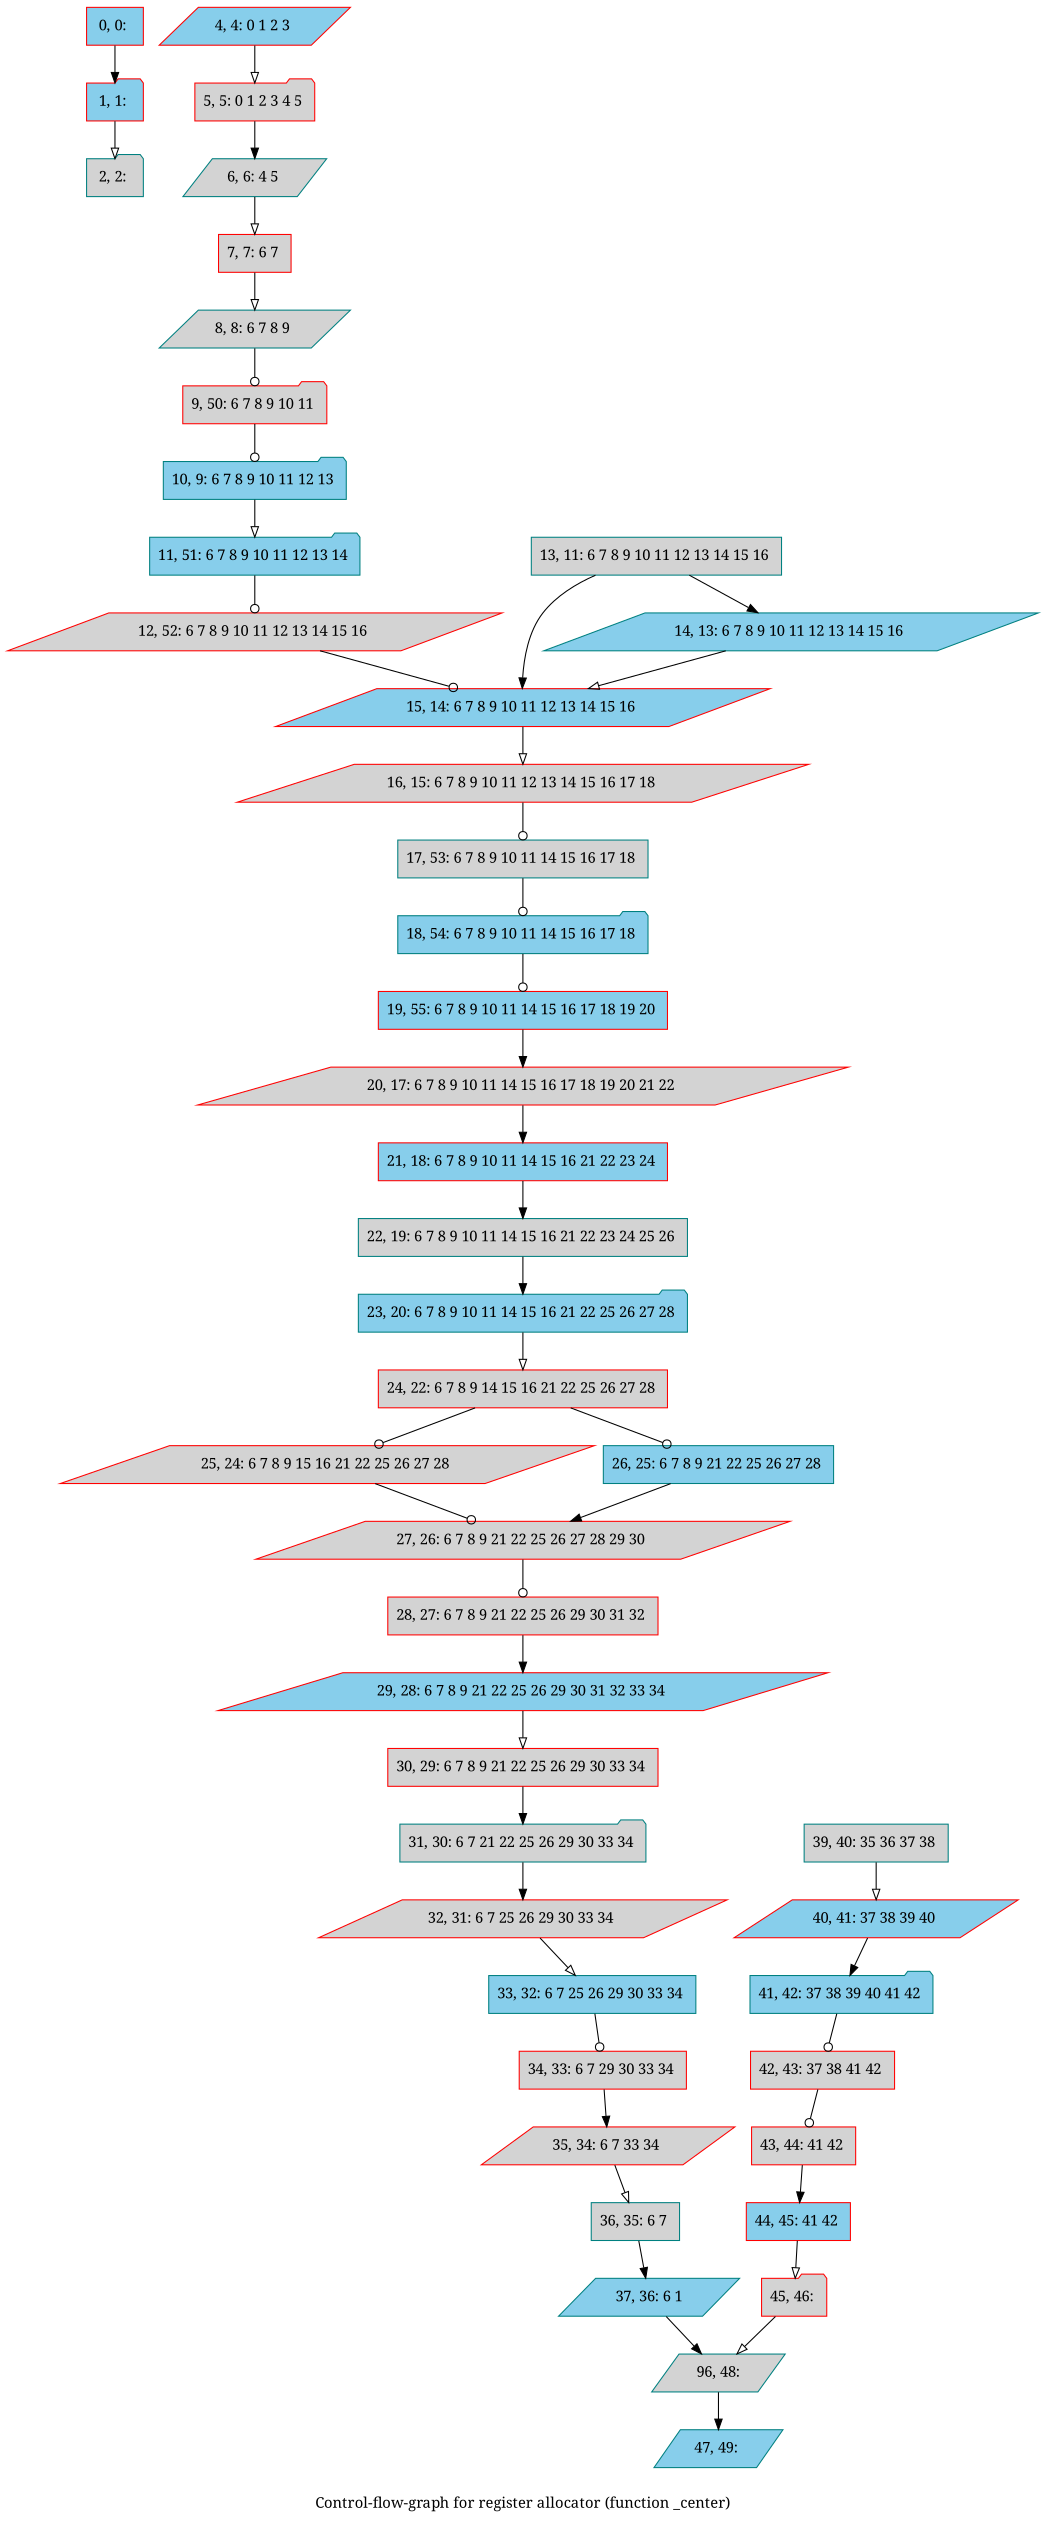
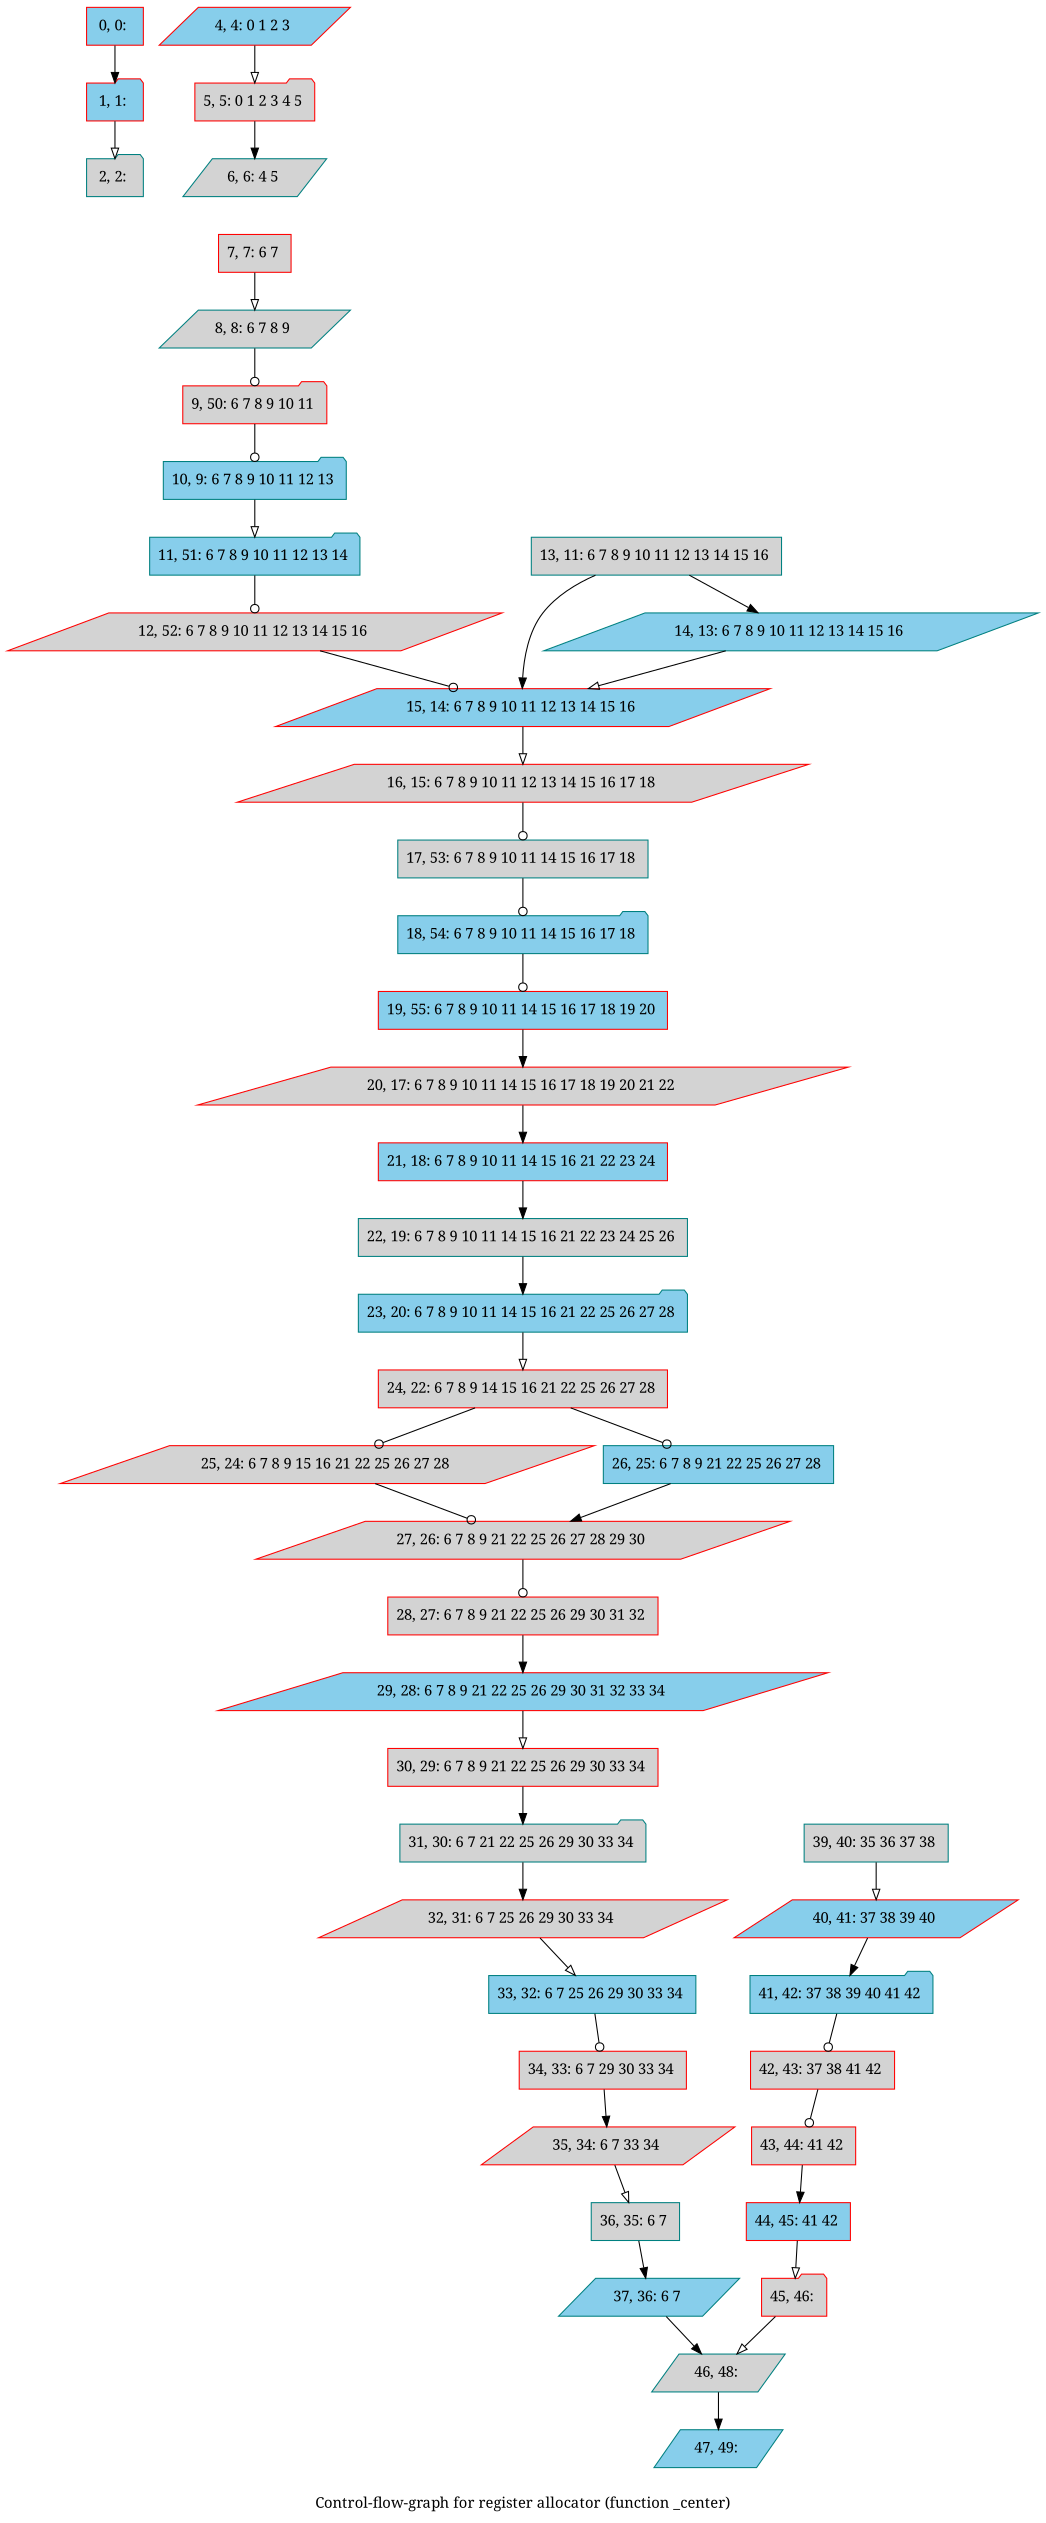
(255, 210) -> none
(649, 2297) -> (649, 2297)
(718, 2373) -> (718, 2373)
